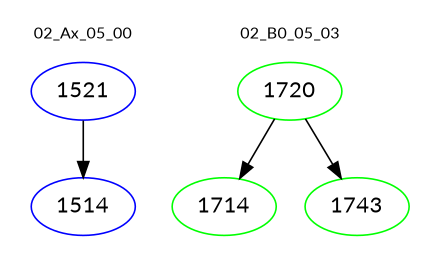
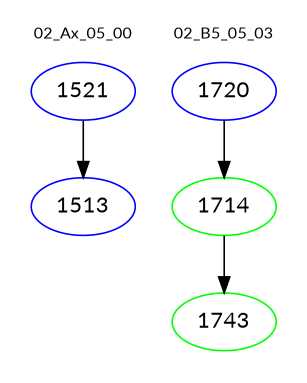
(291, 34) -> (224, 34)
(290, 91) -> (224, 91)
(319, 142) -> (224, 256)
(83, 207) -> (83, 207)
